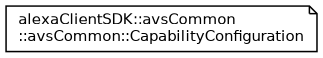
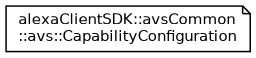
(162, 29) -> (128, 29)
